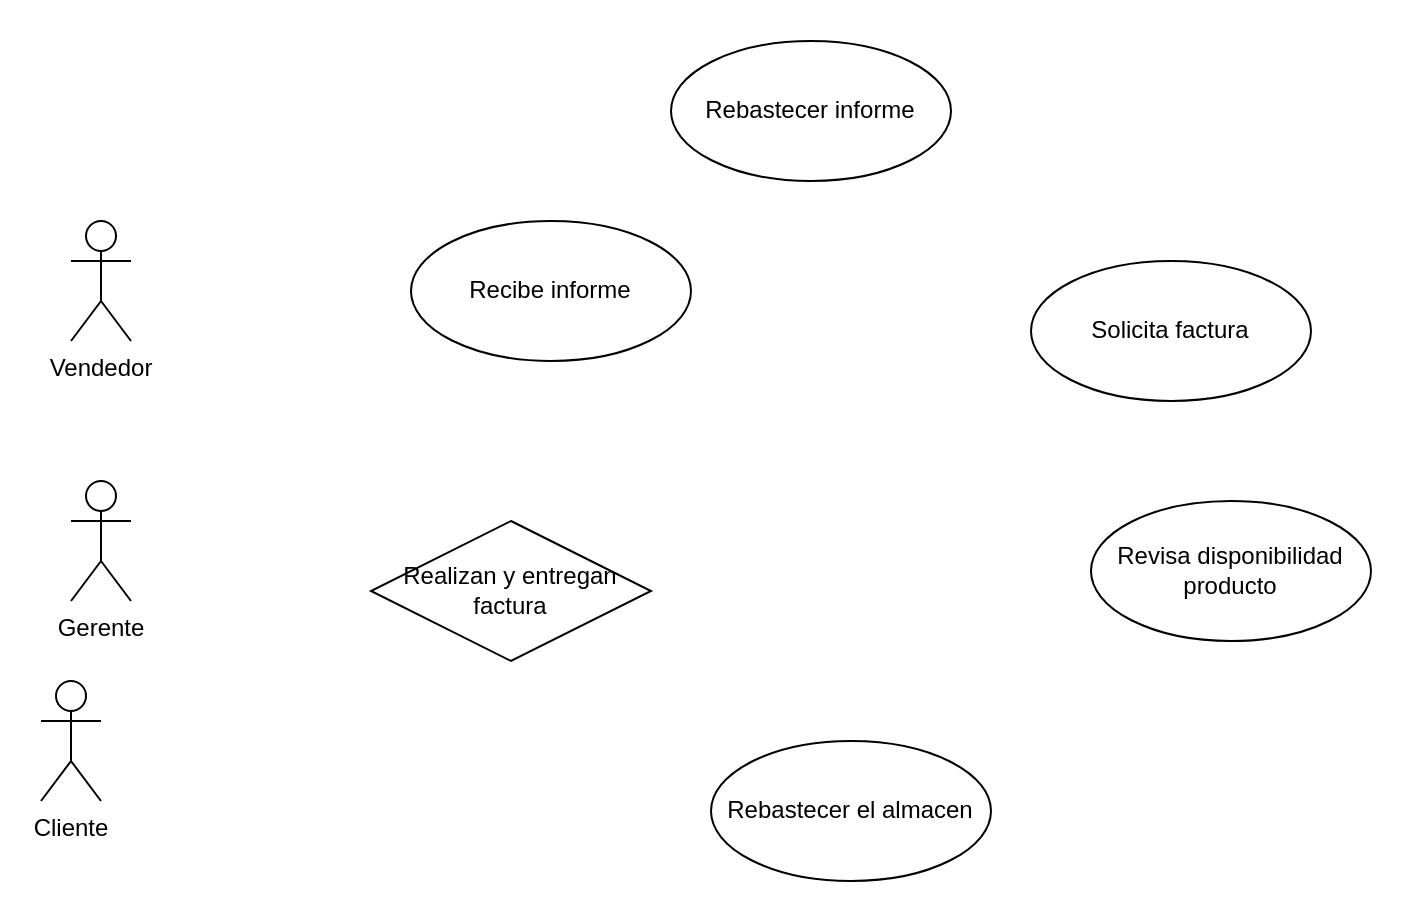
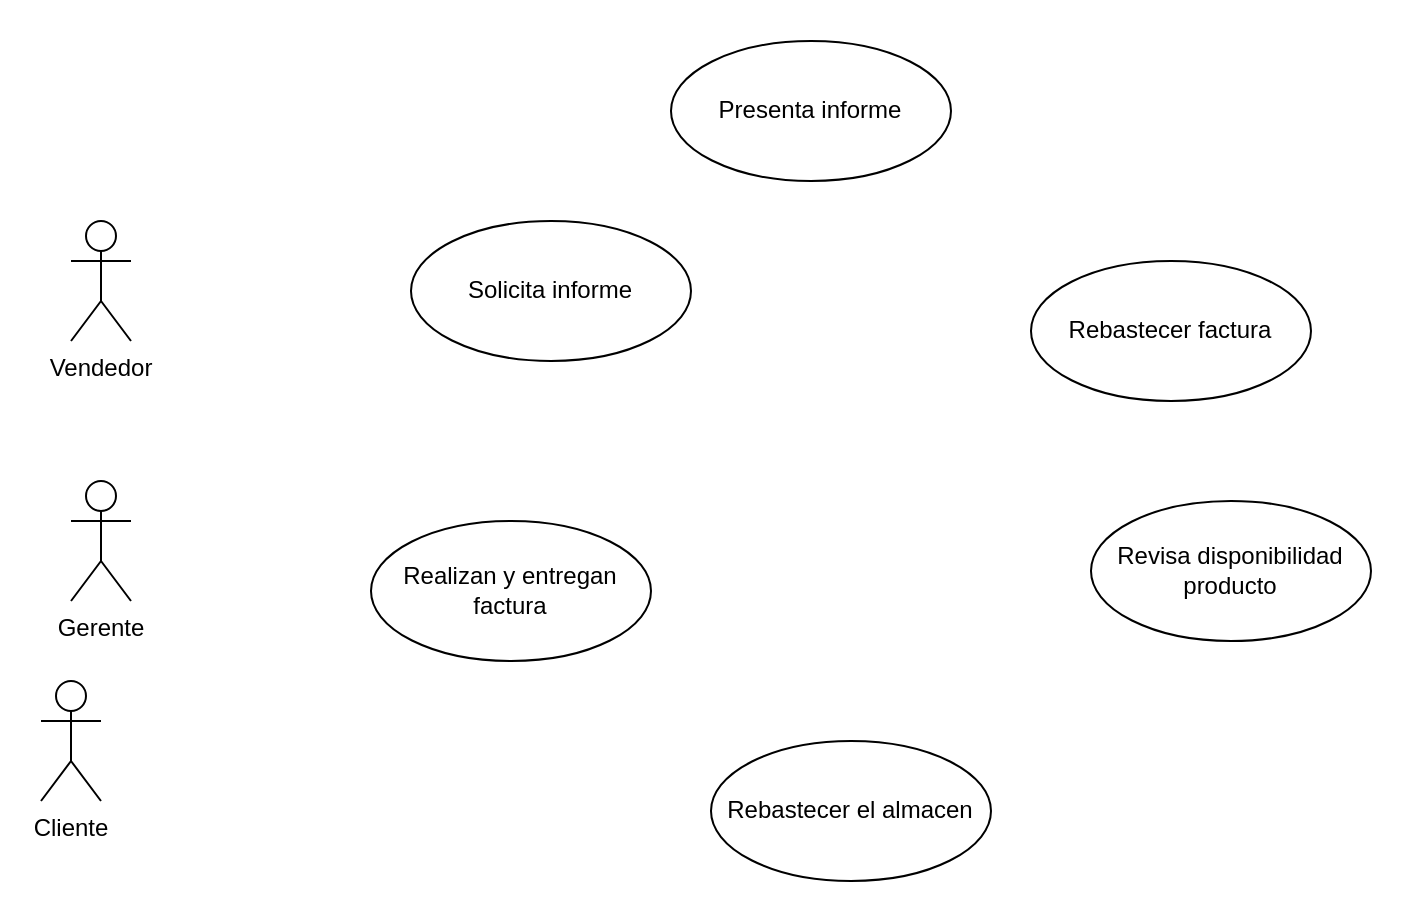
(811, 111) -> (811, 111)
(551, 291) -> (551, 291)
(1171, 331) -> (1171, 331)
(511, 591) -> (511, 591)
